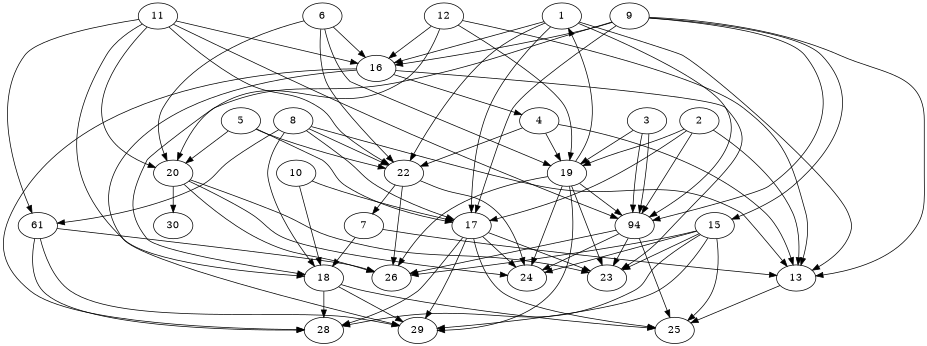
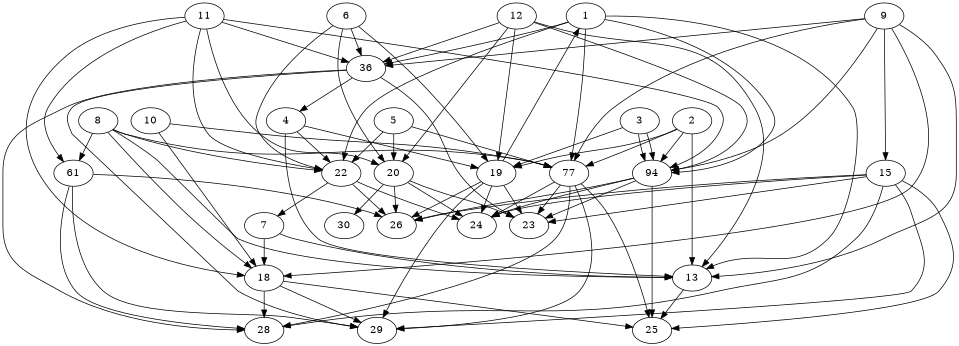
(376, 68) -> (366, 68)
(598, 197) -> (688, 79)
(472, 226) -> (569, 173)
